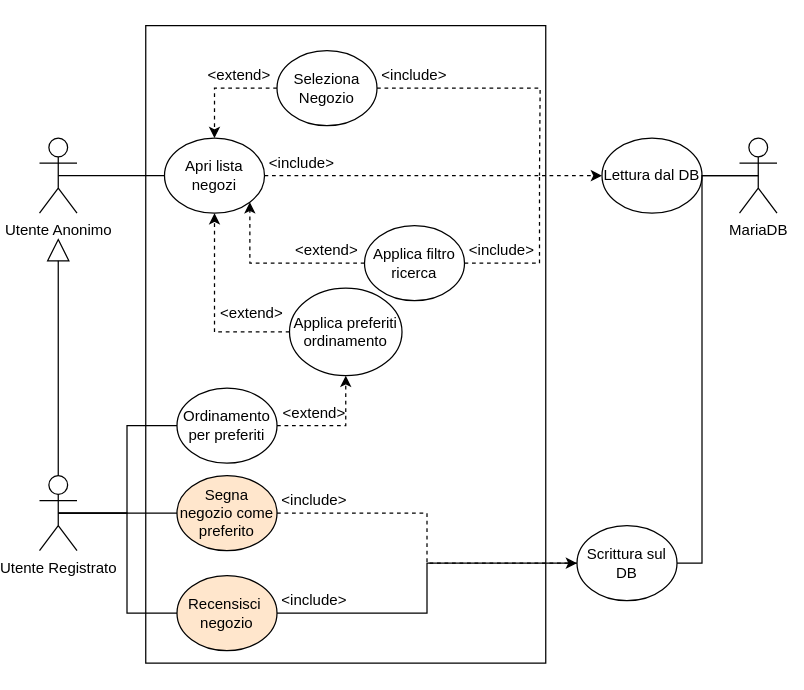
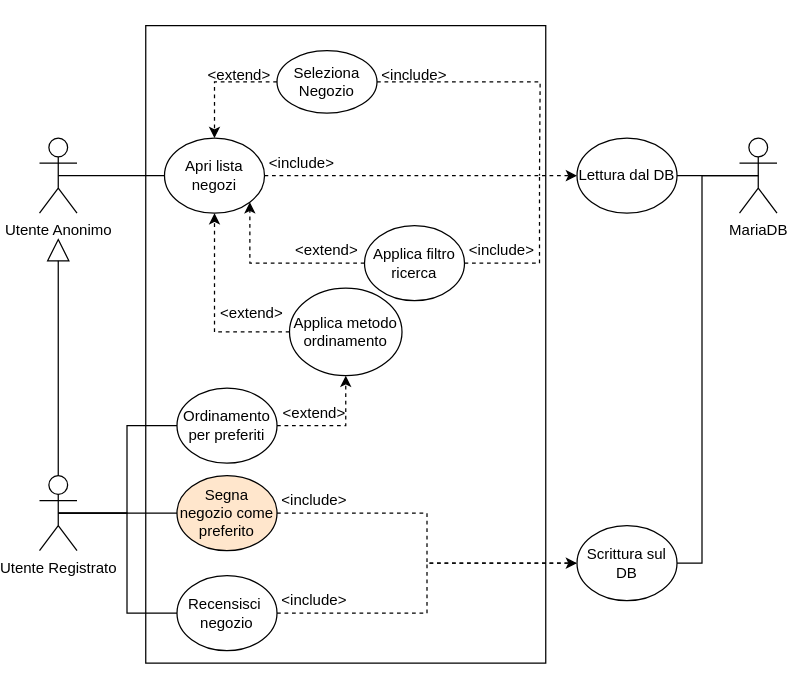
(327, 88) -> (327, 82)
(652, 176) -> (627, 176)
(346, 332) -> (346, 332)
(227, 613) -> (227, 613)
(376, 613) -> (376, 613)
